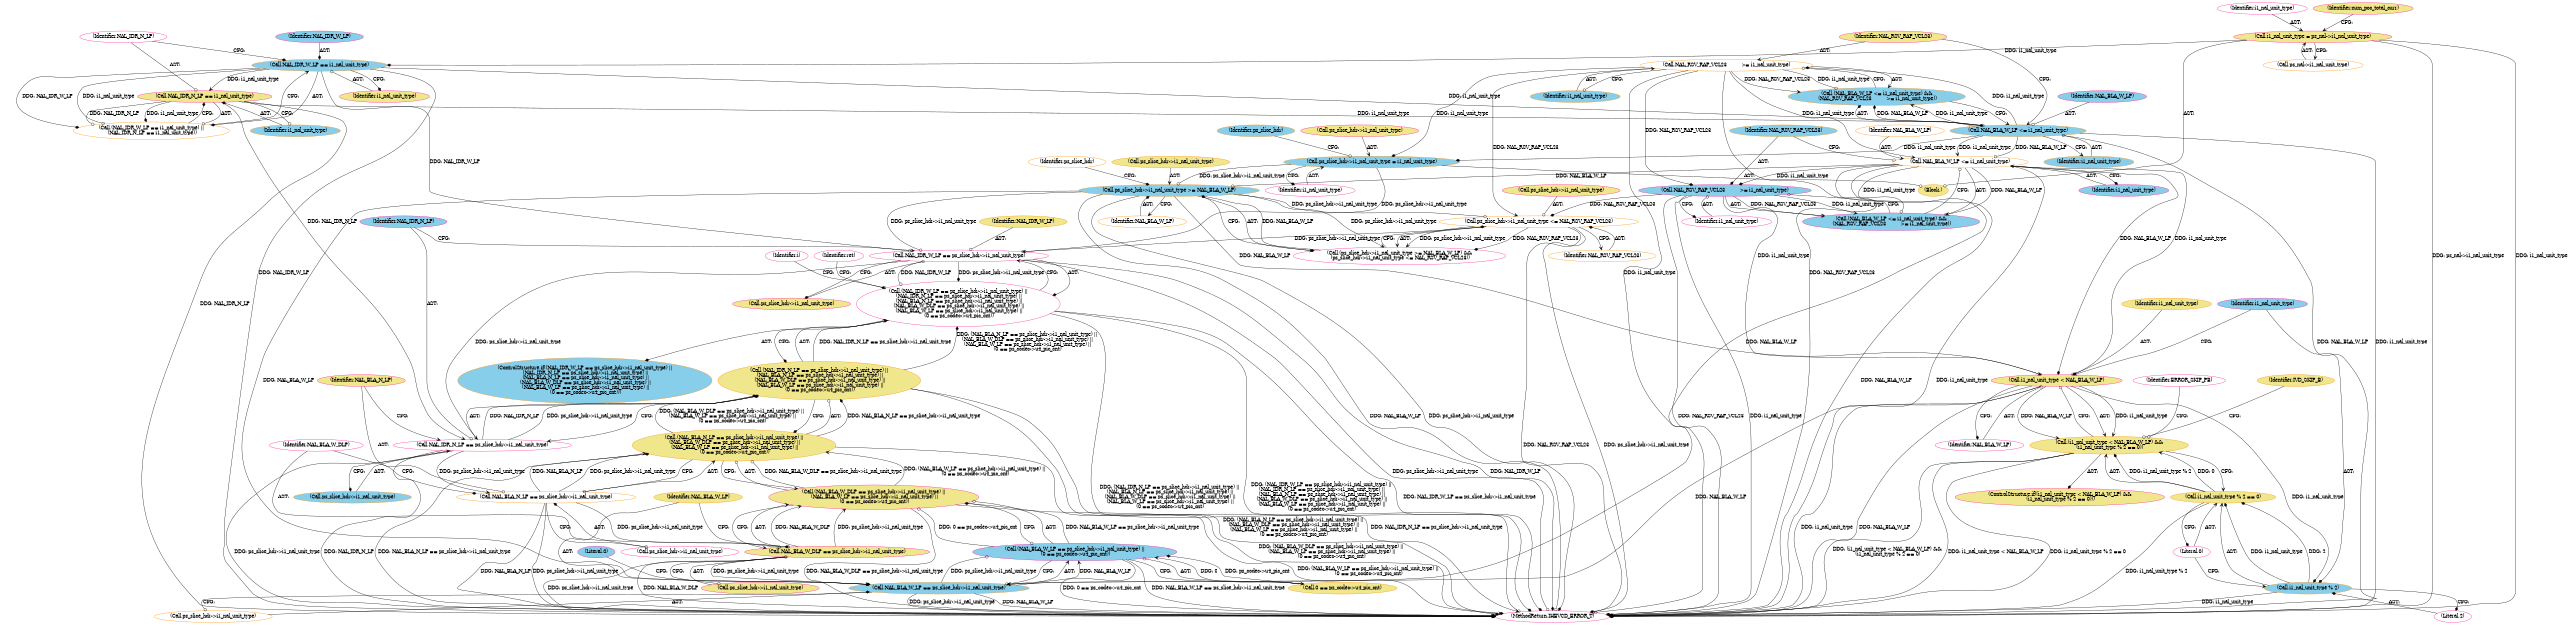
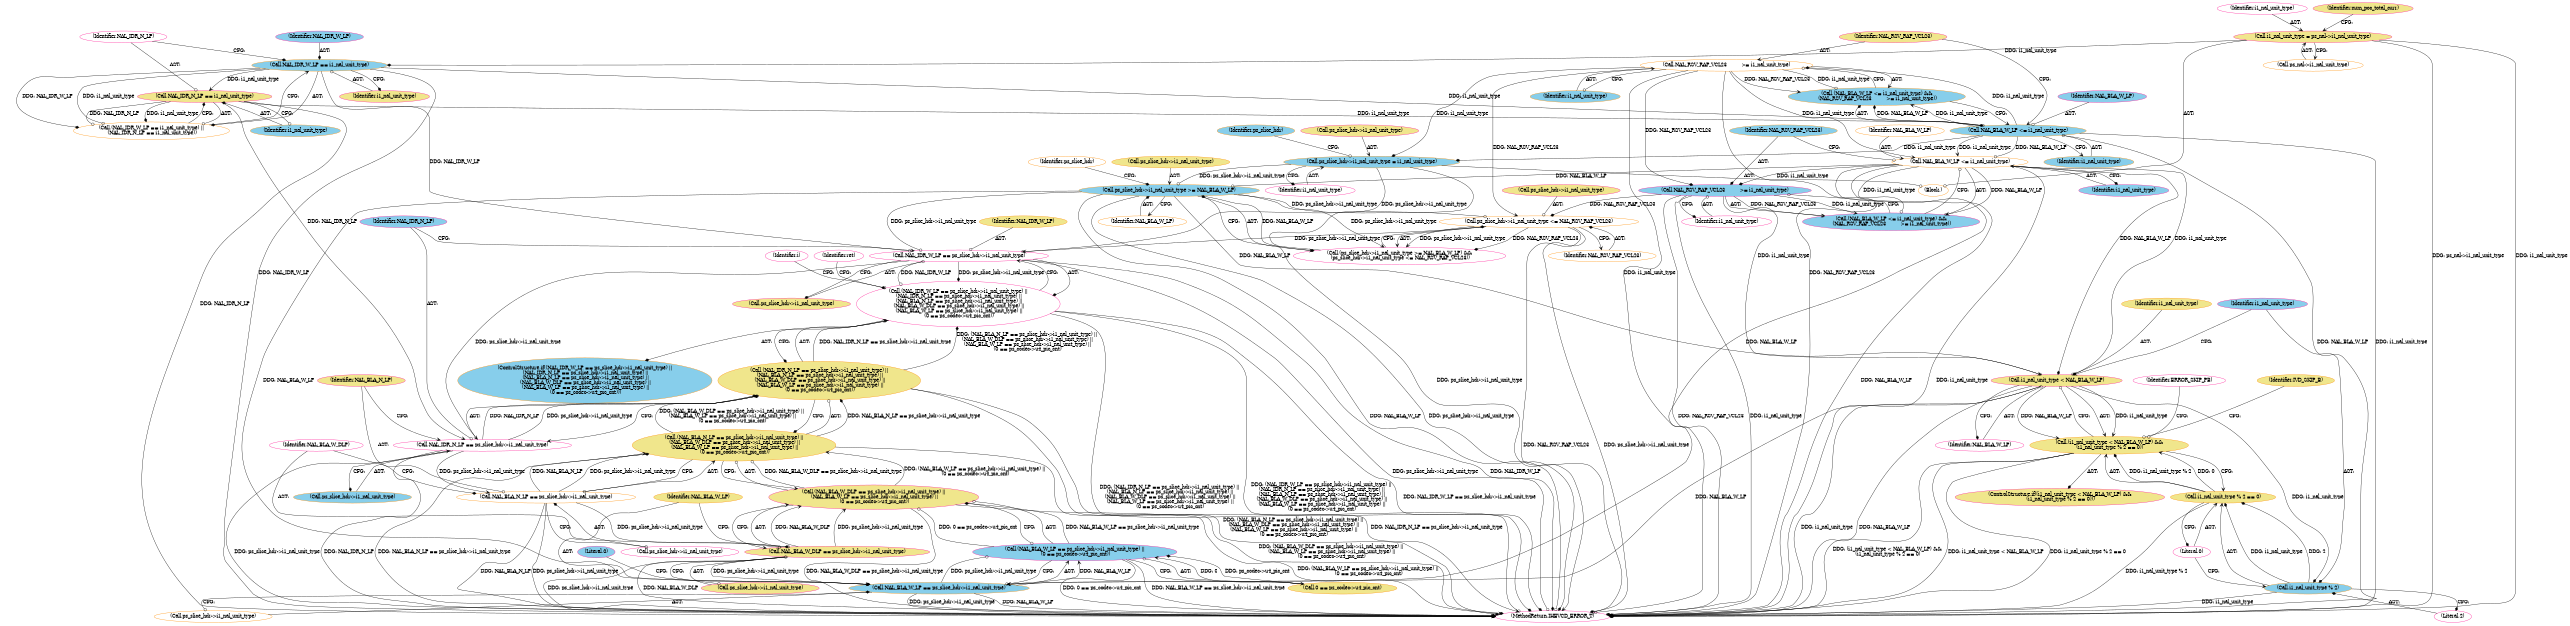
(1933, 190) -> (1933, 190)
none -> (1368, 330)
